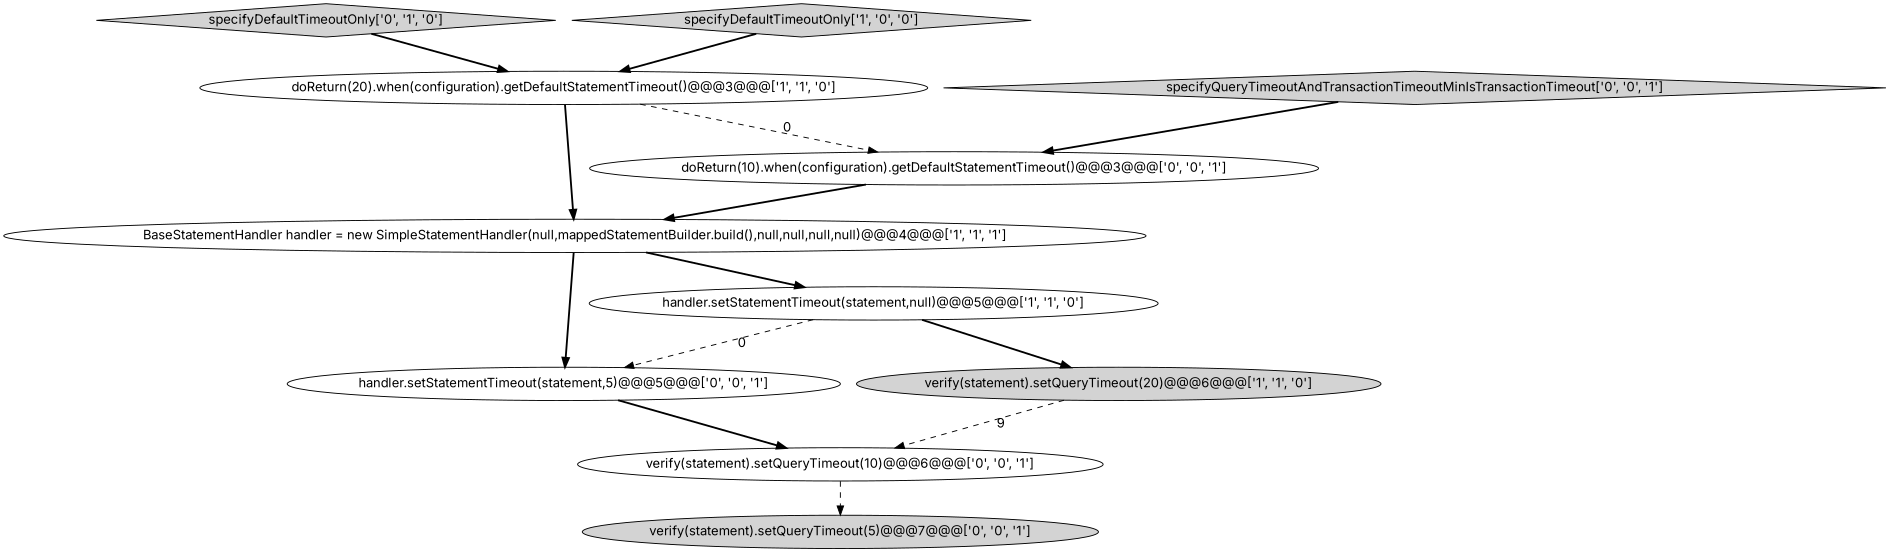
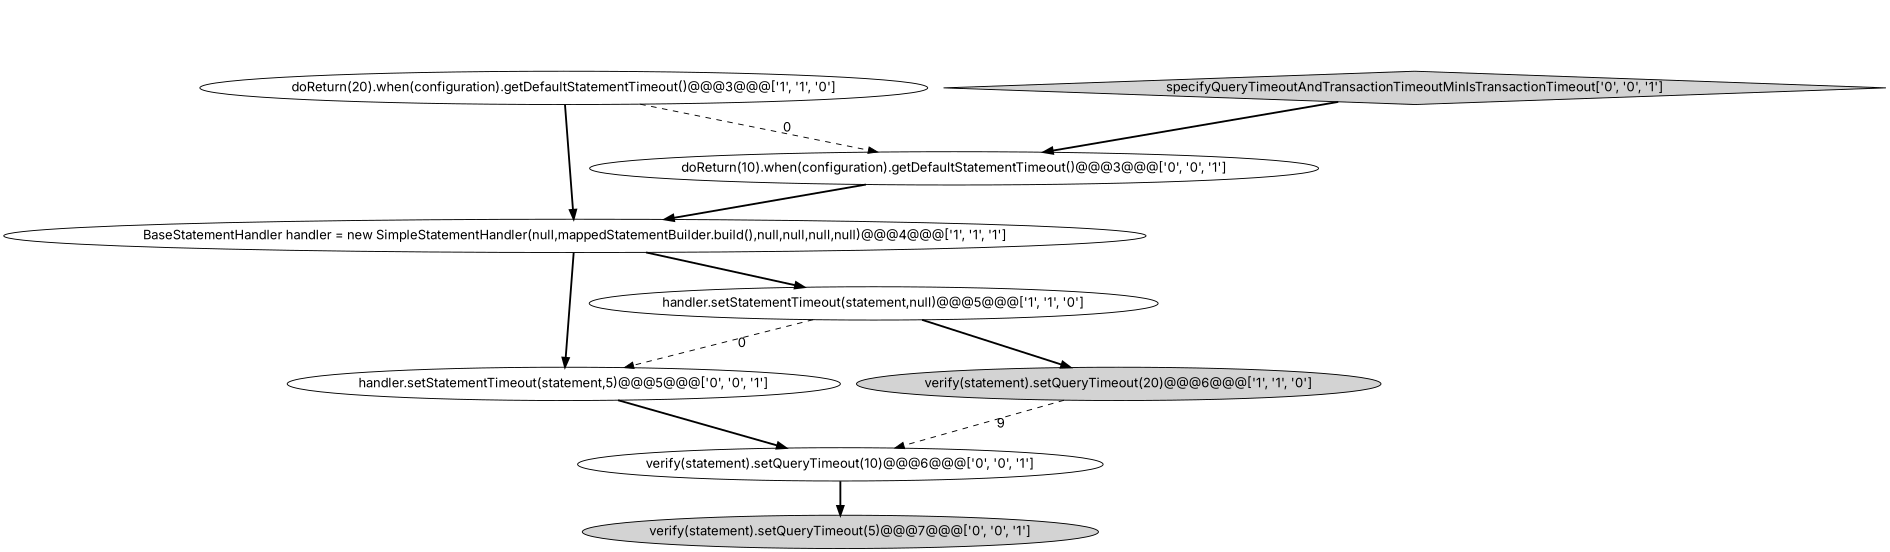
(326, 20) -> none
(802, 20) -> none
(840, 494) -> (840, 494)
